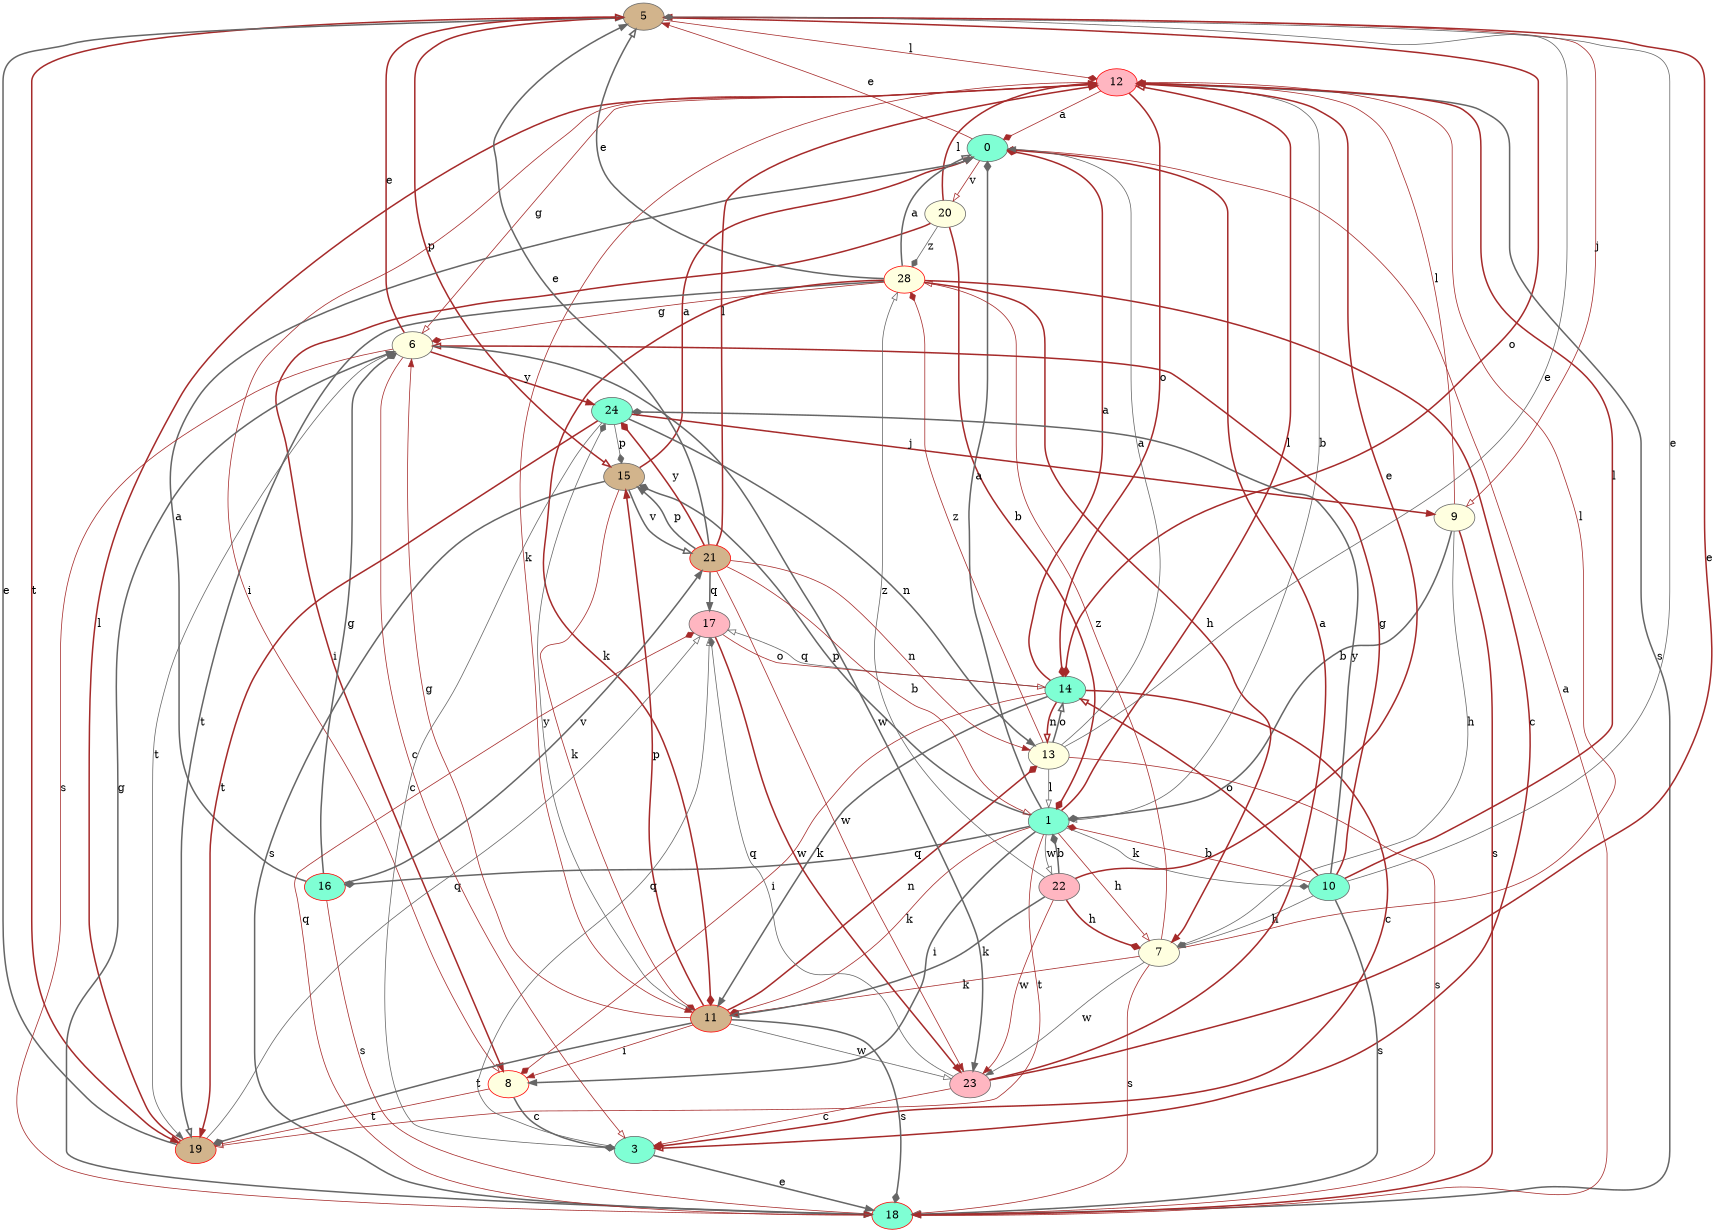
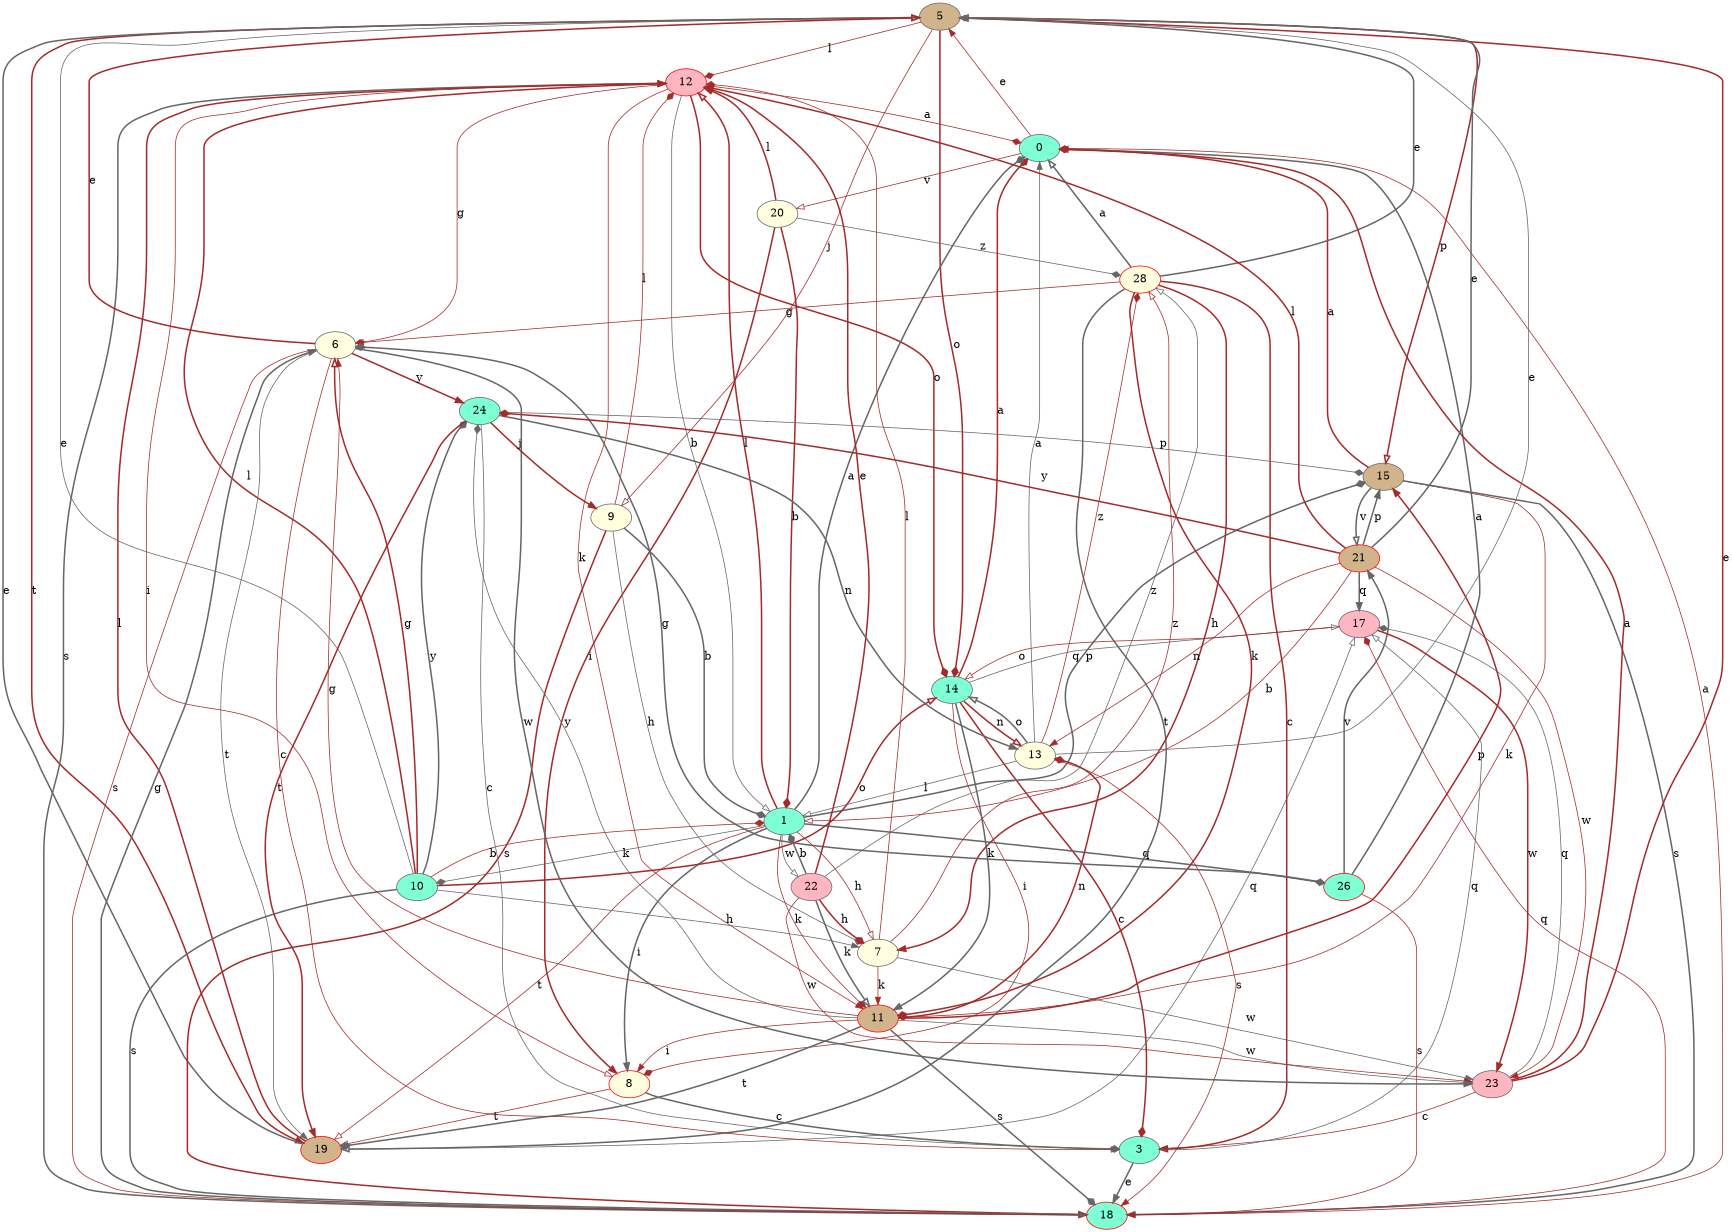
(325, 887) -> (1344, 887)
(1120, 1166) -> none
